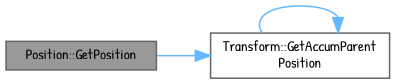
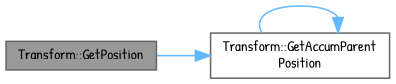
(81, 56) -> (81, 56)
